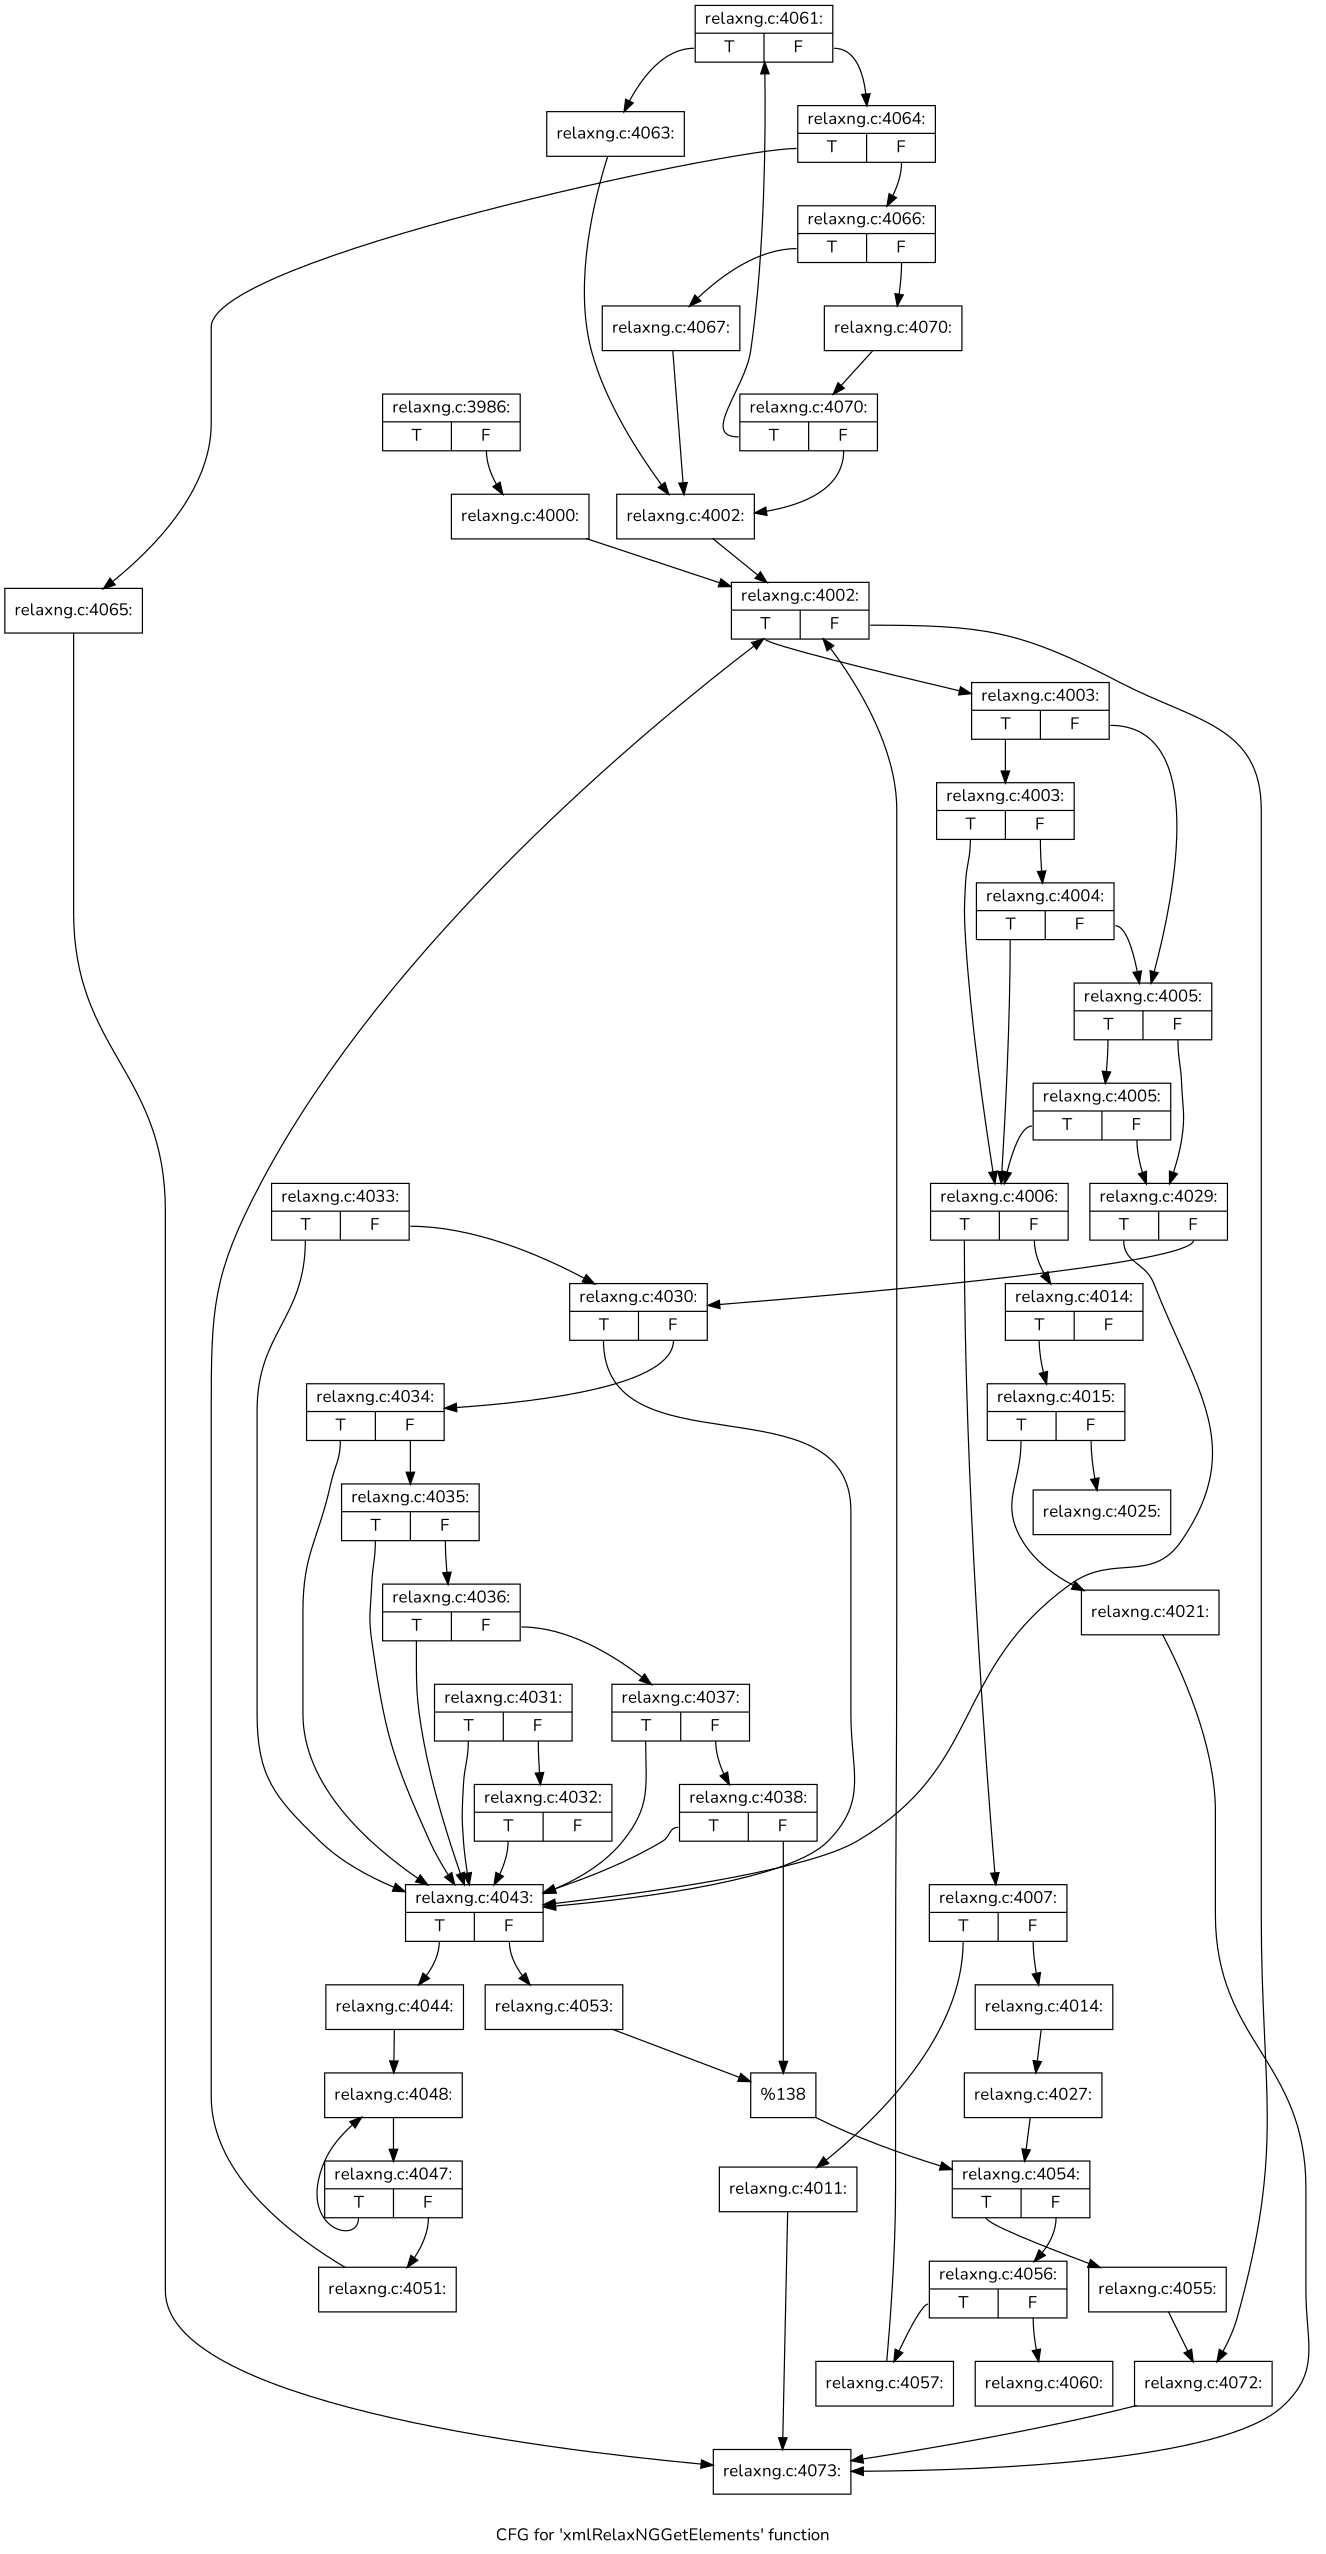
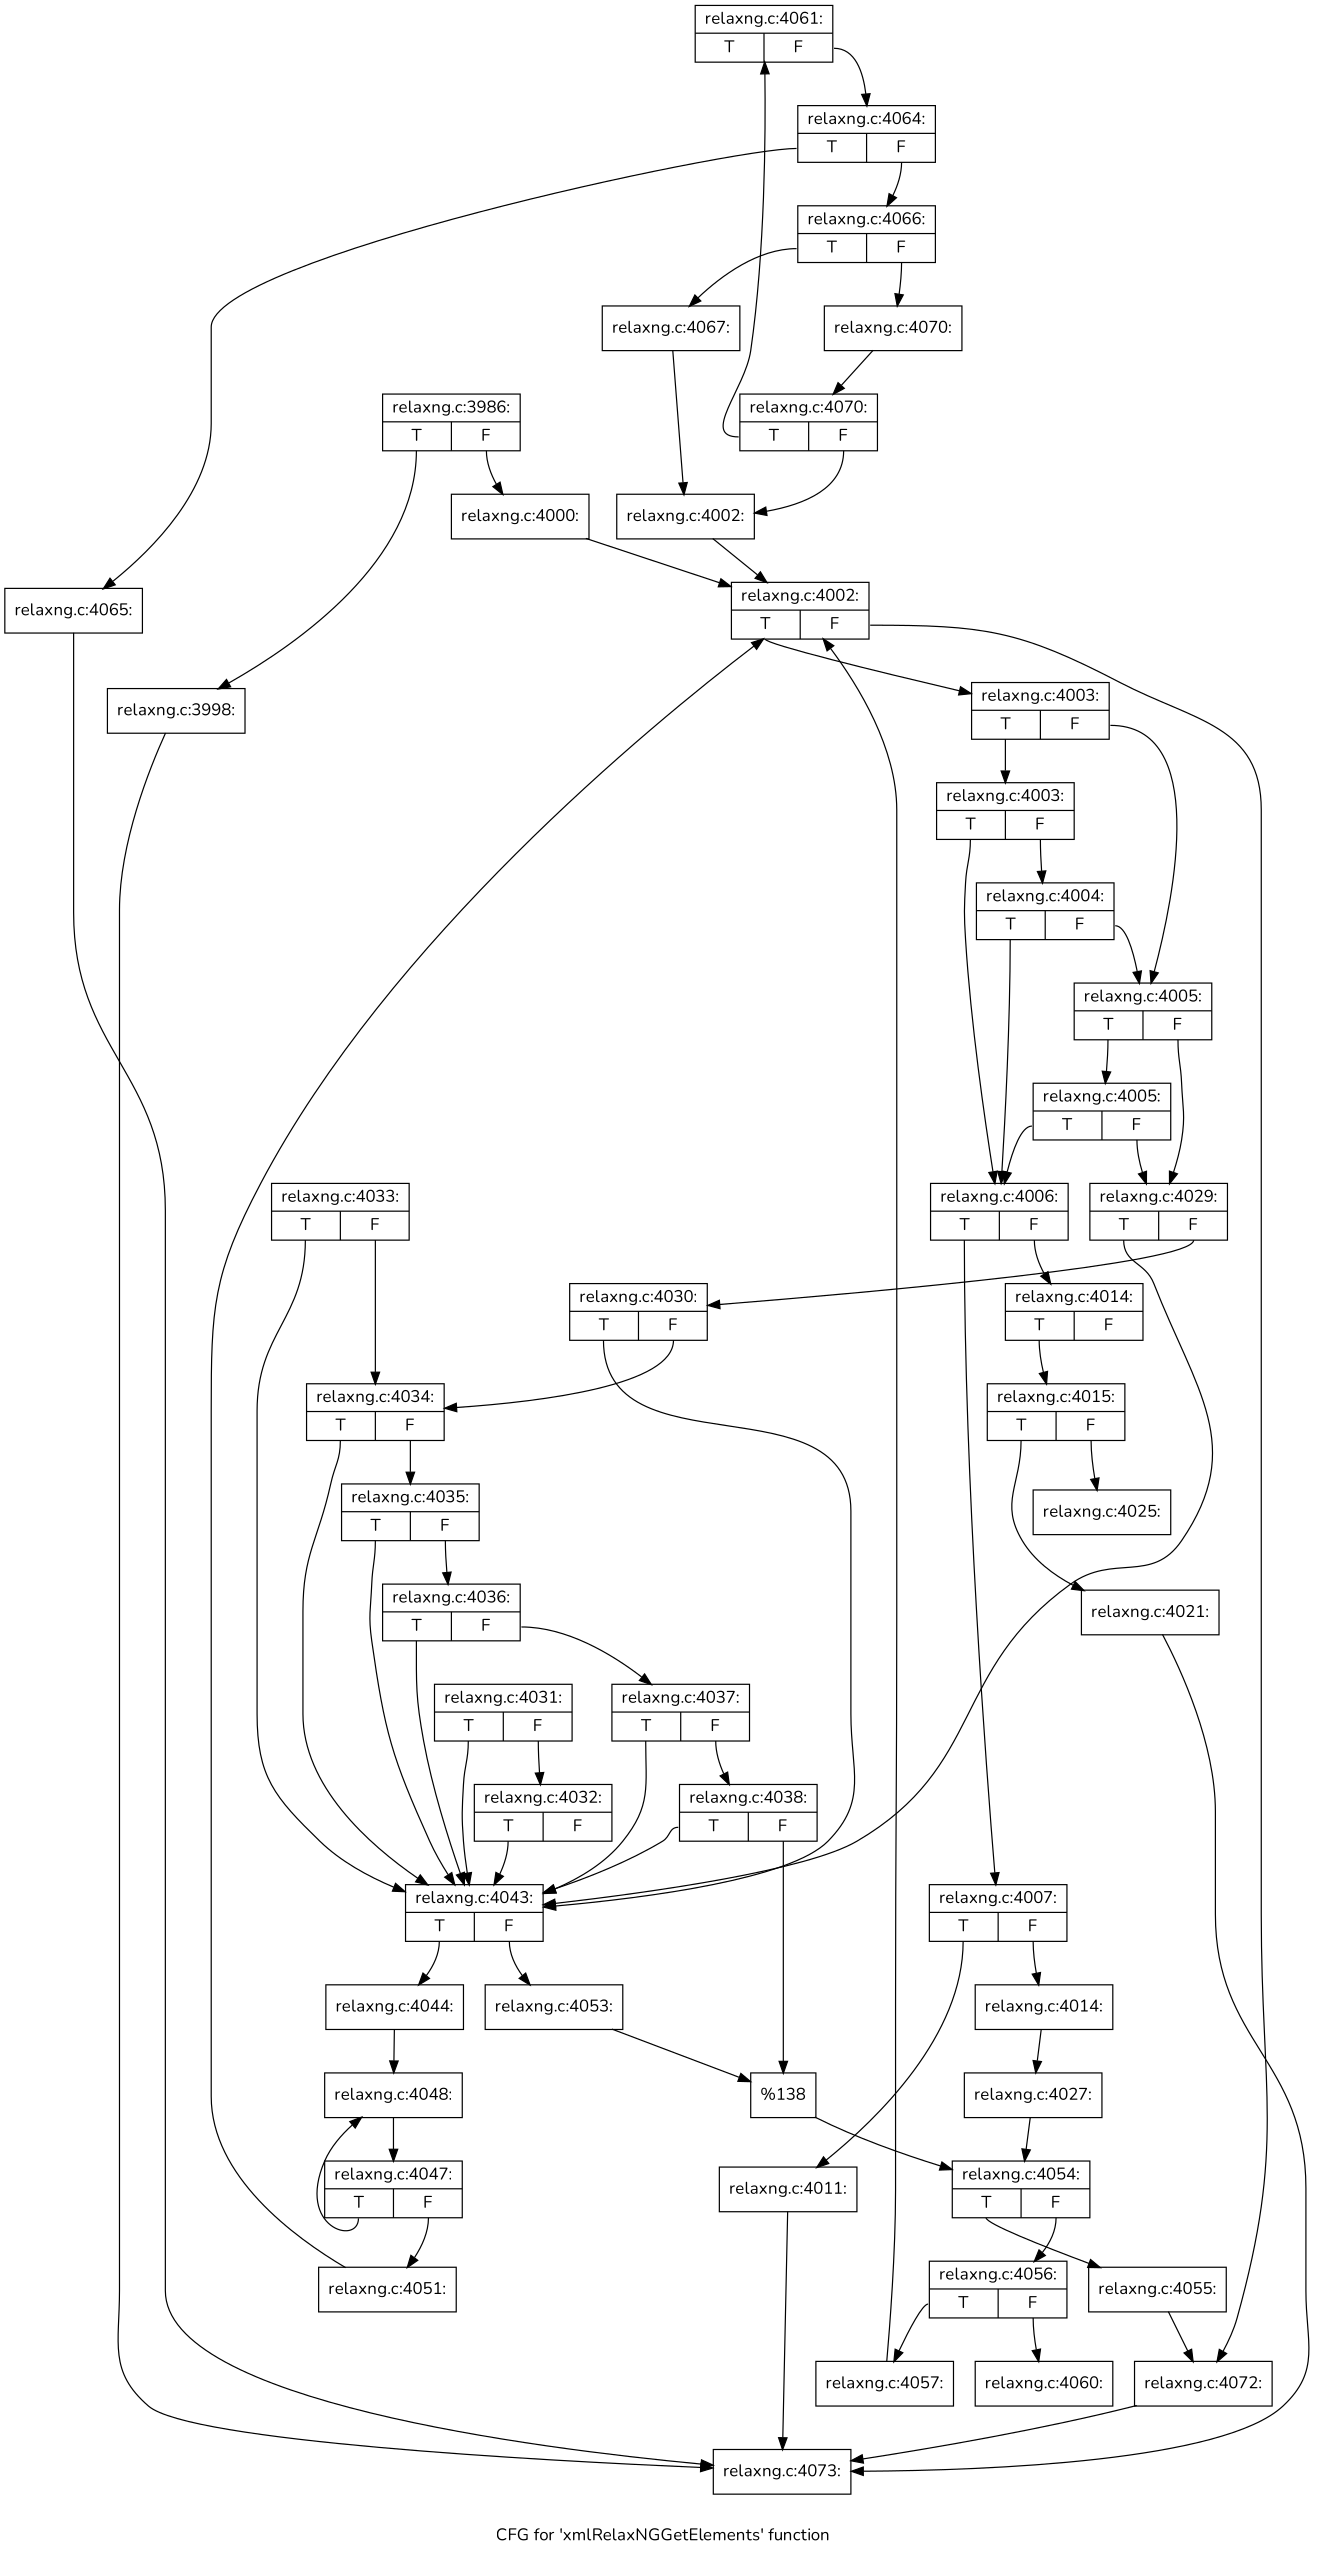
(616, 134) -> none
none -> (176, 711)
(500, 1242) -> (375, 1306)
